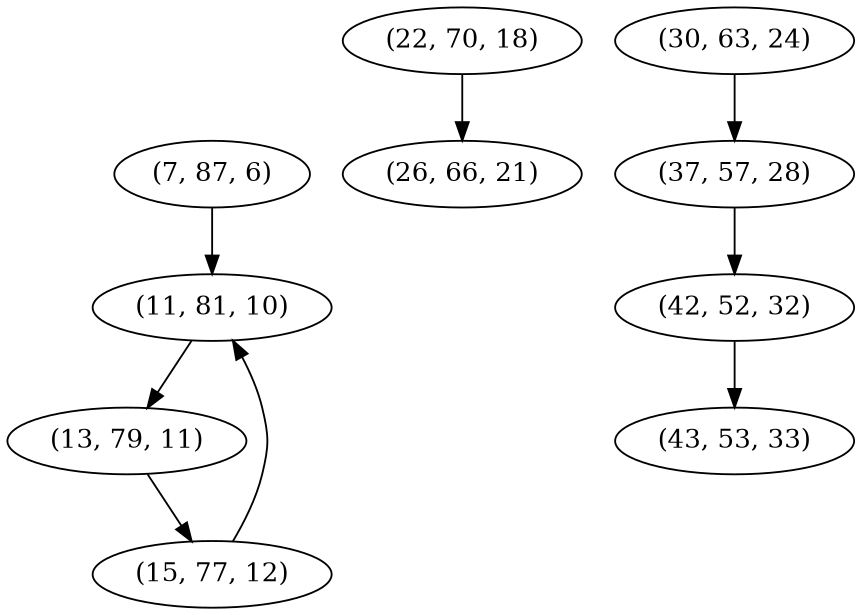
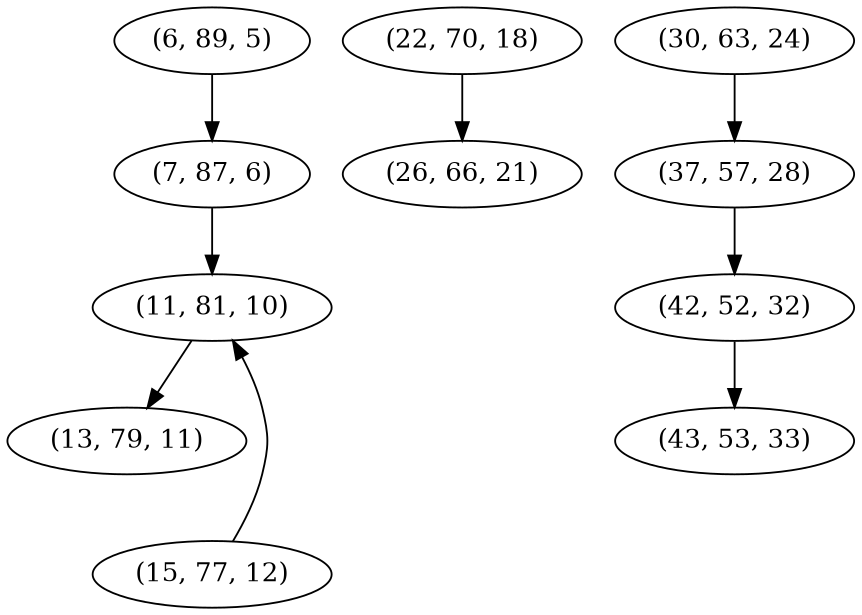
none -> (212, 41)
(164, 500) -> none
